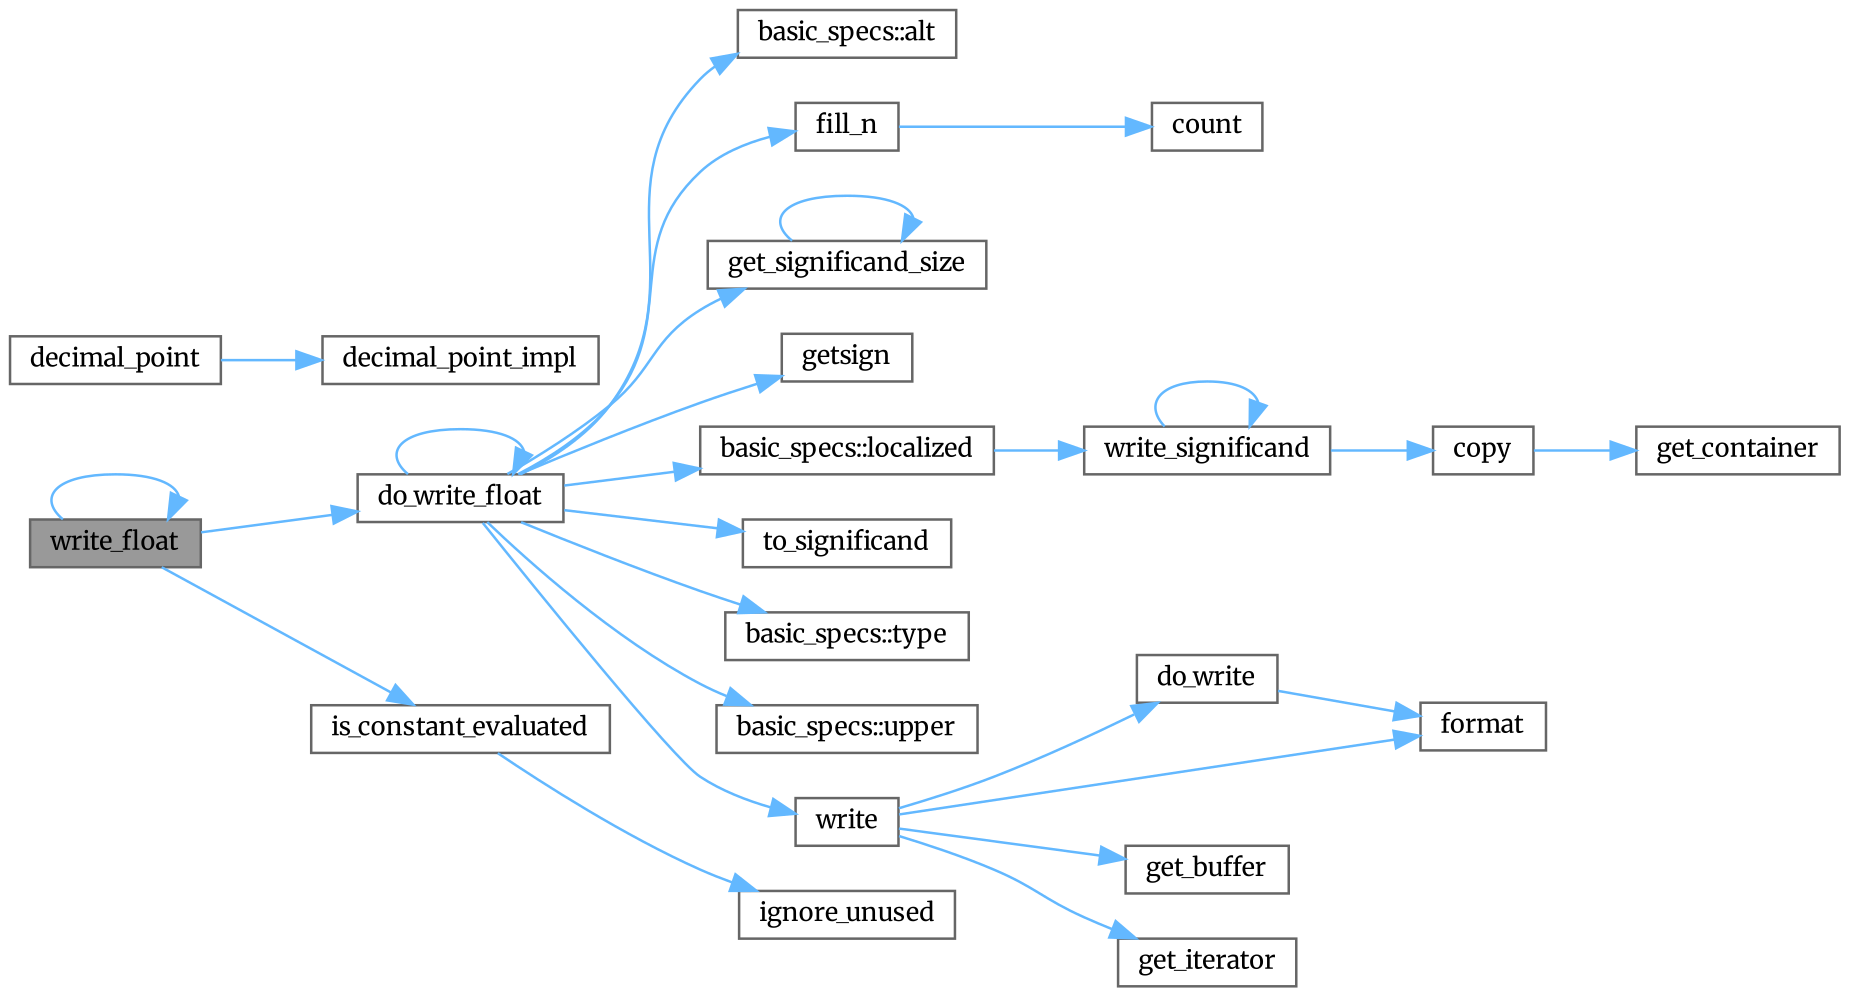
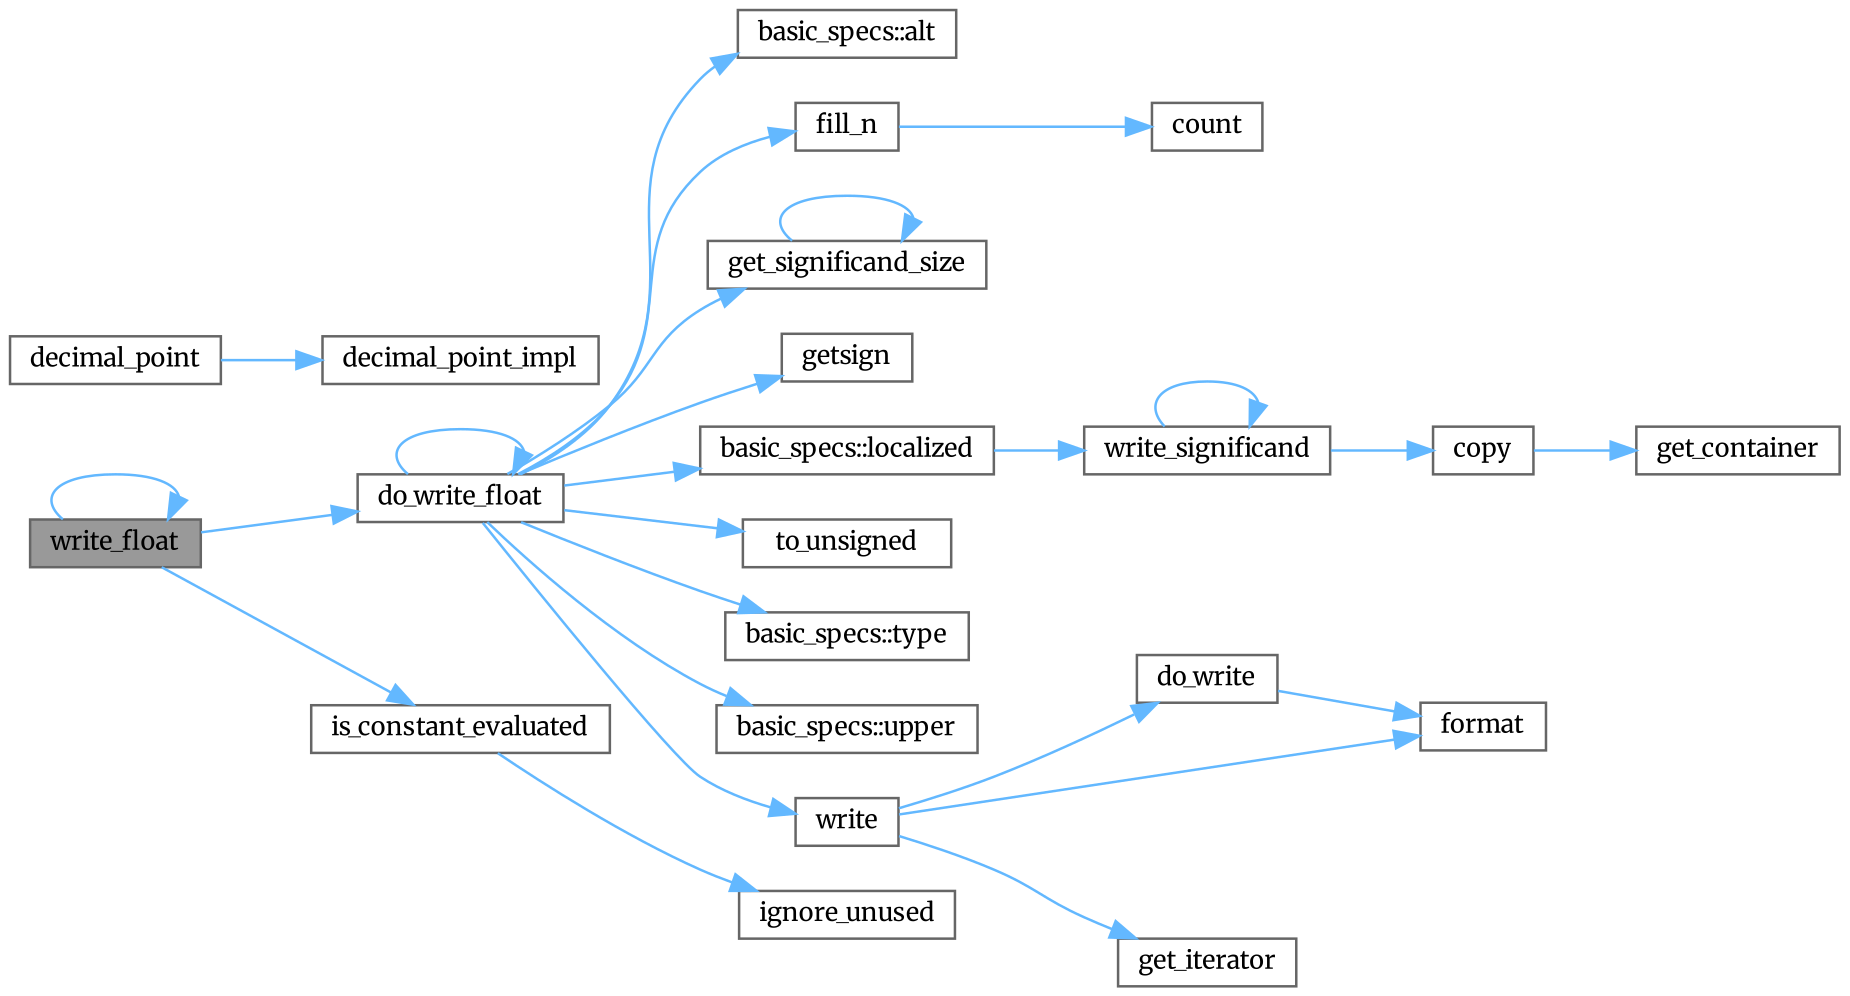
(847, 543) -> (847, 543)
(1207, 870) -> none
